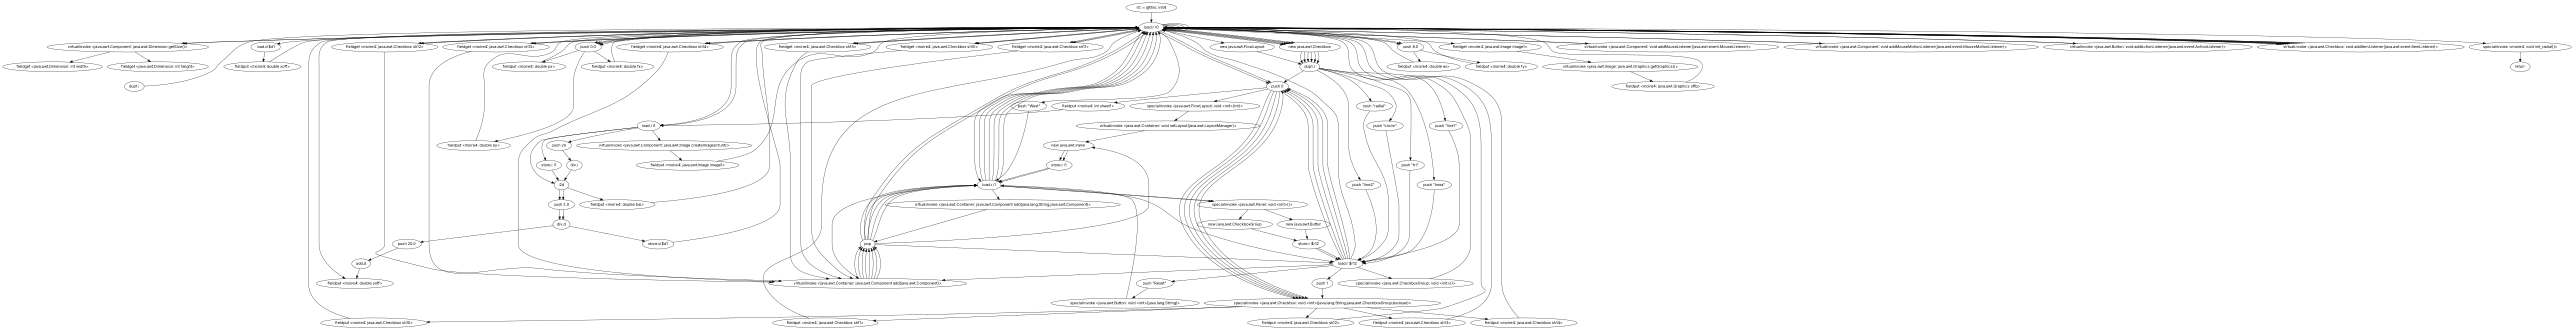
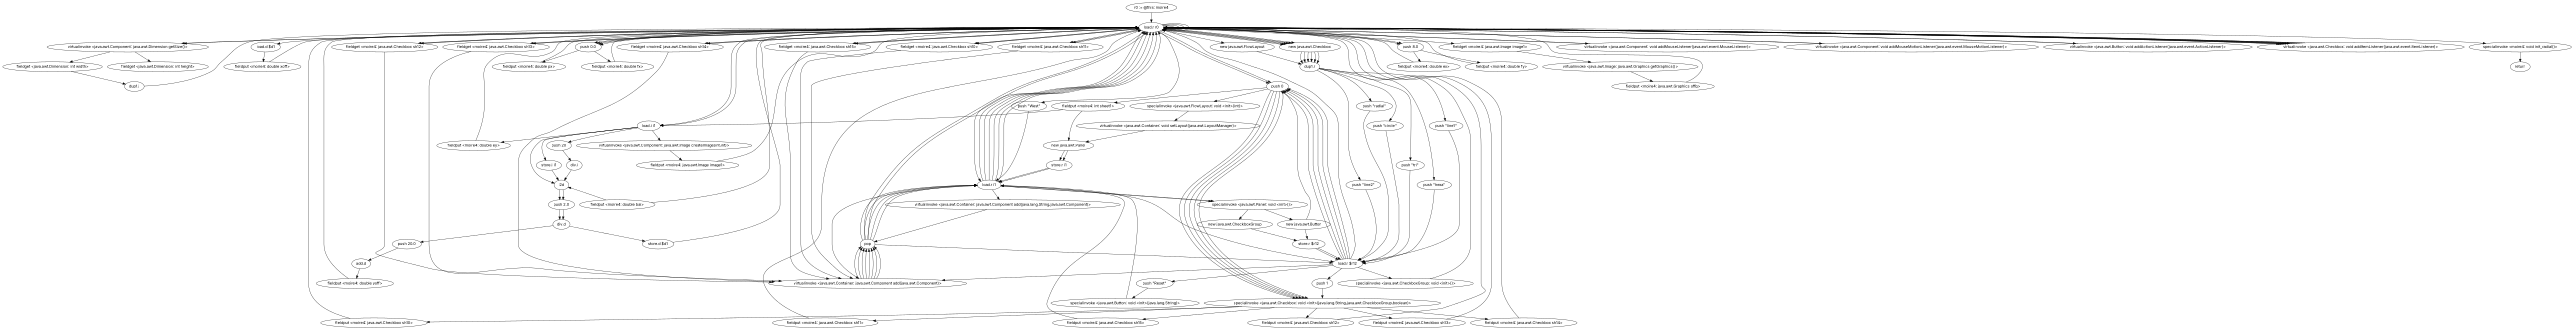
(1151, 8) -> (1151, 8)
(609, 31) -> (609, 31)
(1295, 76) -> (1298, 156)
none -> (97, 77)
(565, 118) -> (544, 138)
(584, 194) -> (588, 194)
(1060, 231) -> (1073, 123)
none -> (1106, 323)
